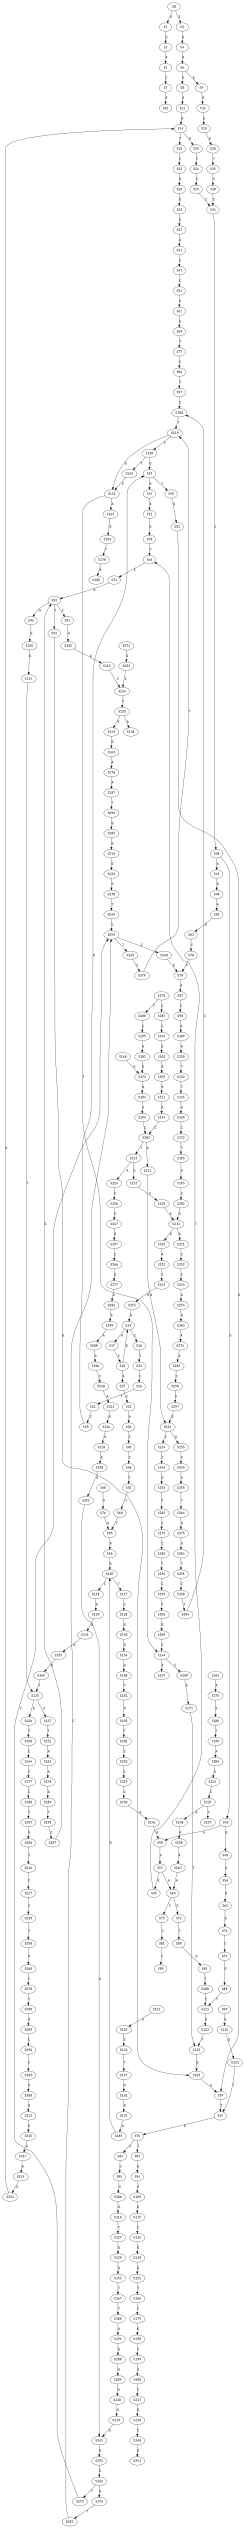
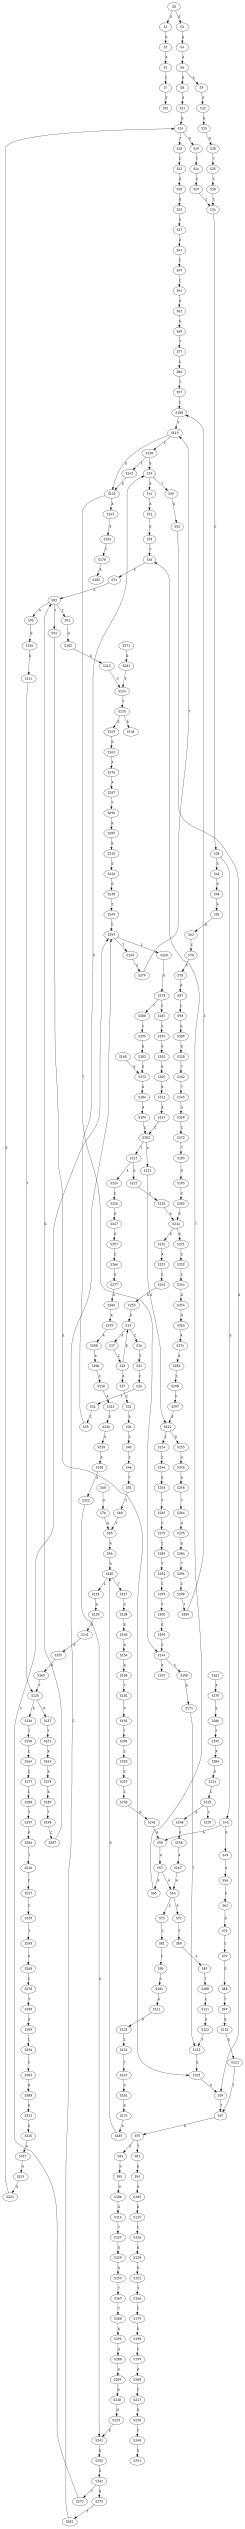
(171, 965) -> (163, 974)
none -> (159, 1989)
(216, 1998) -> (225, 1998)
